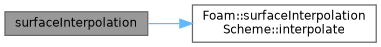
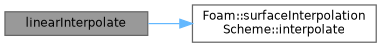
(76, 24) -> (76, 24)
